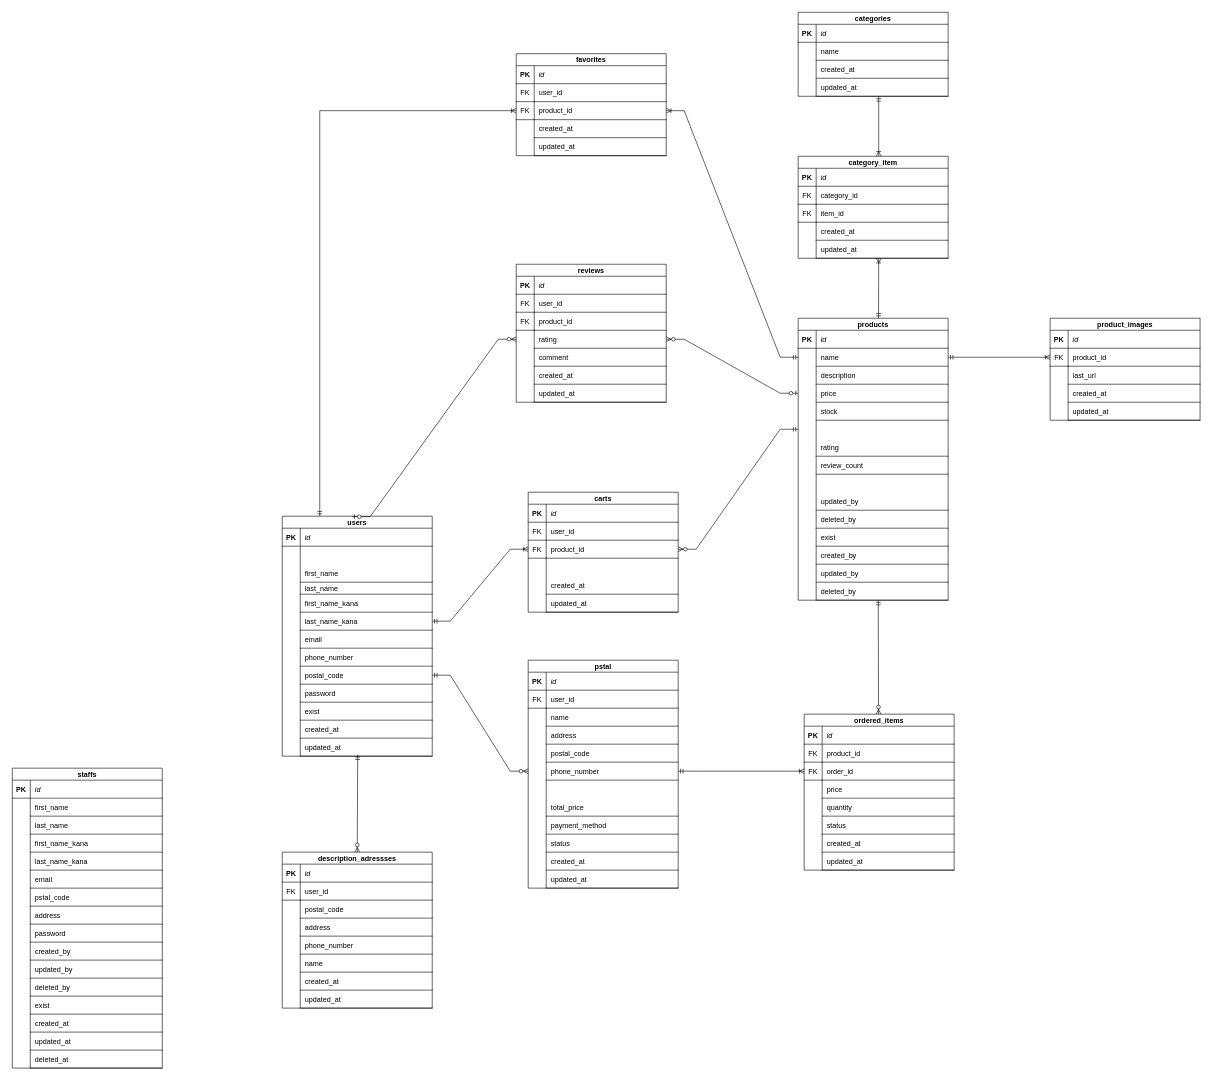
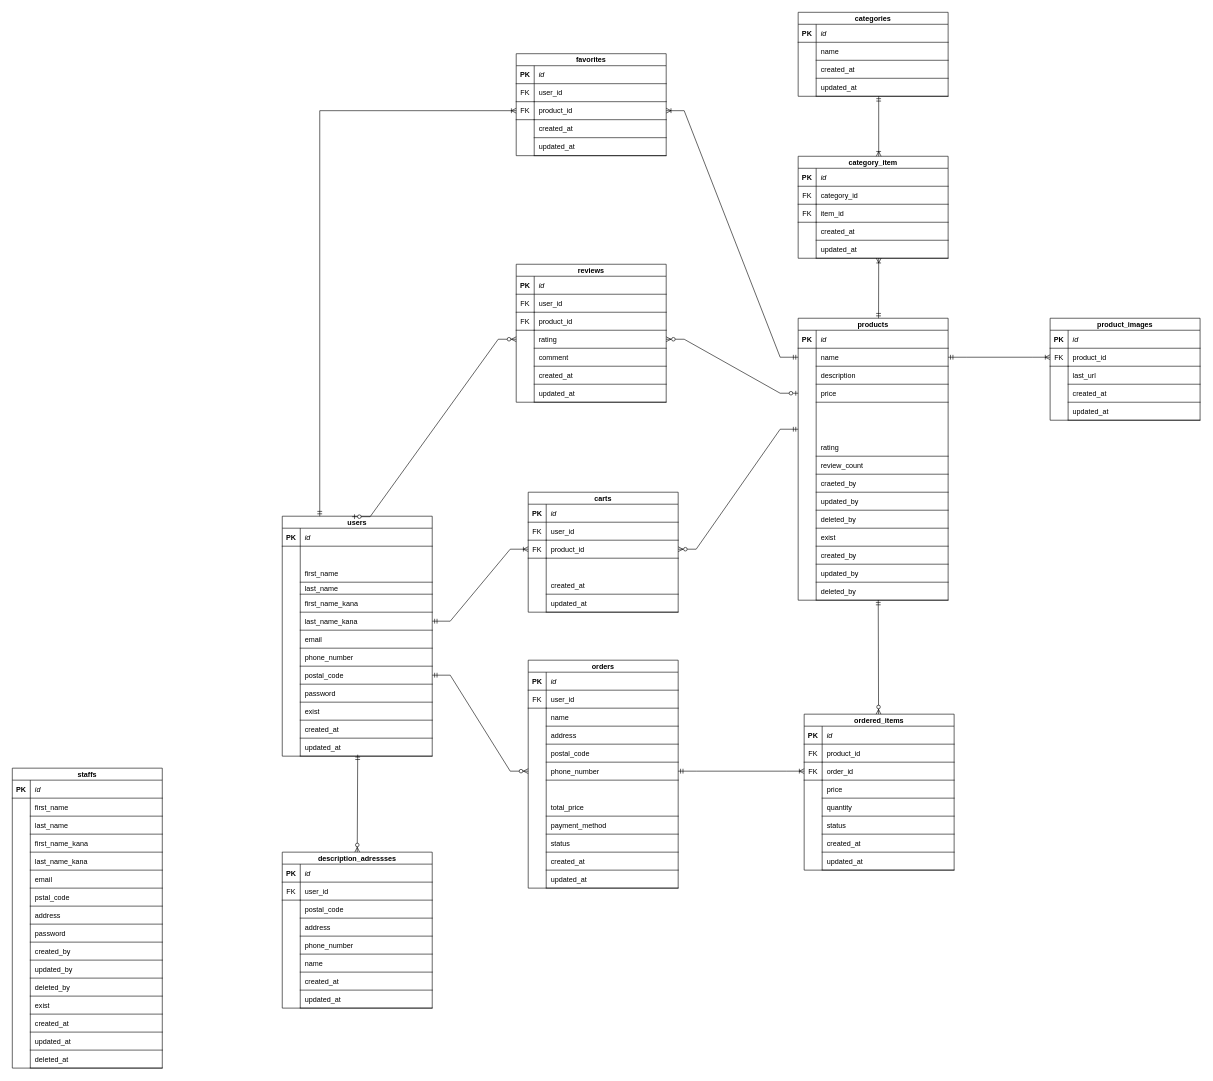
(882, 411) -> none
none -> (882, 483)
(603, 667) -> (603, 667)
